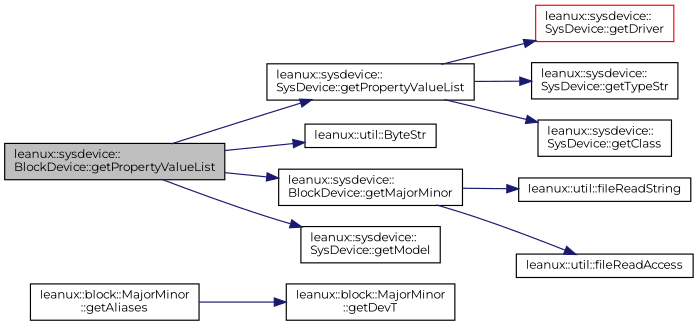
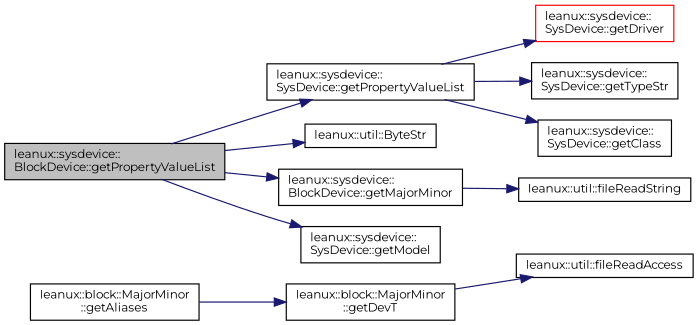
(501, 226) -> (488, 284)
